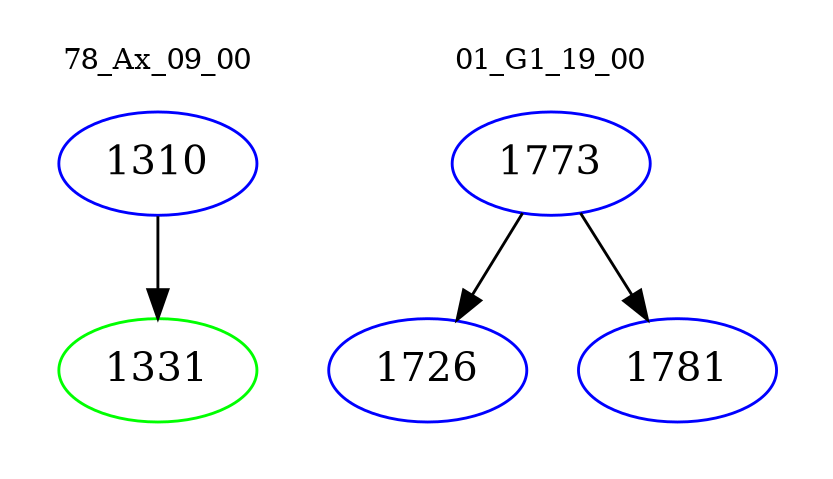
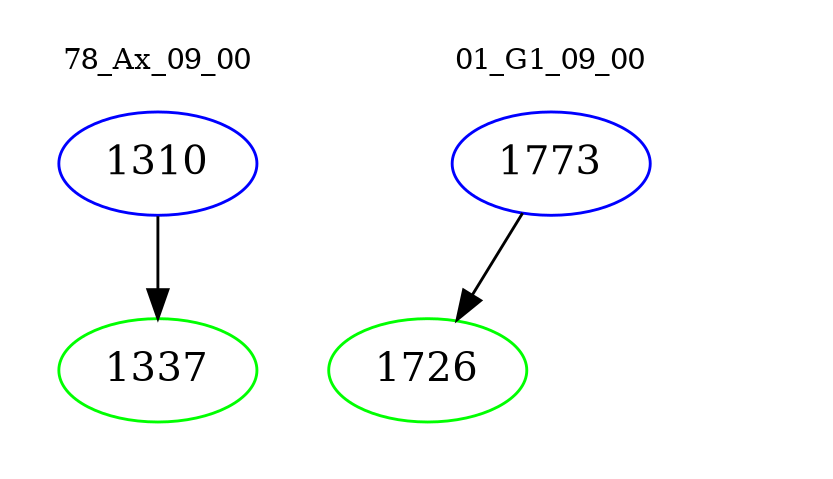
(551, 62) -> (551, 62)
(158, 370) -> (158, 370)
(428, 370) -> (428, 370)
(678, 370) -> none
